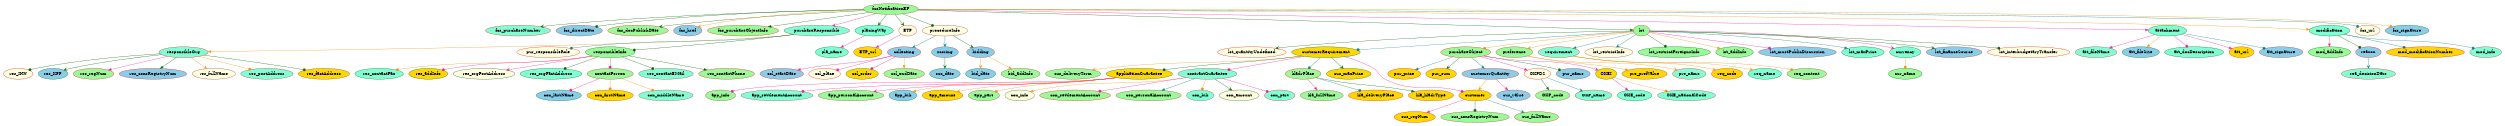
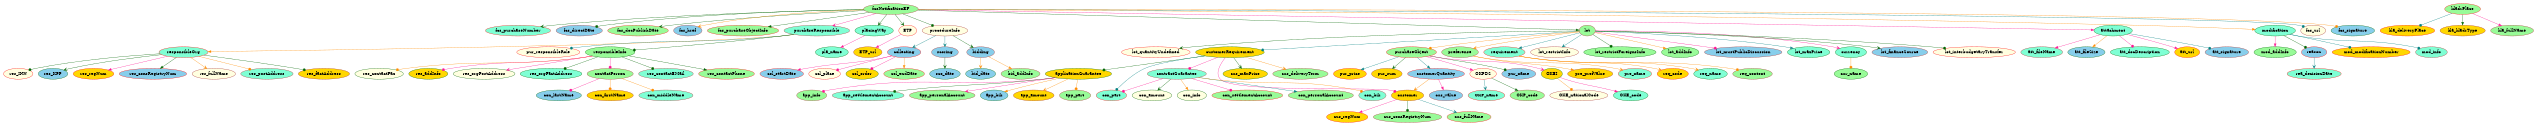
(1315, 62) -> (1155, 65)
(94, 74) -> (94, 74)
(379, 74) -> (379, 74)
(929, 85) -> (976, 85)
(1687, 95) -> (1579, 95)
